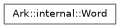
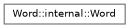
(60, 14) -> (65, 14)
